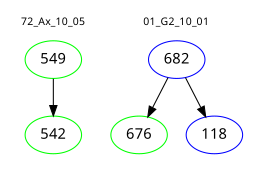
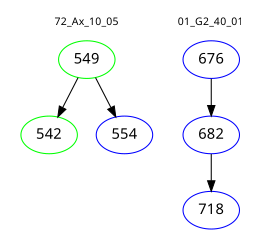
(177, 22) -> (211, 22)
(160, 93) -> (211, 92)
none -> (124, 135)
(139, 135) -> (211, 60)
(214, 135) -> (211, 210)
